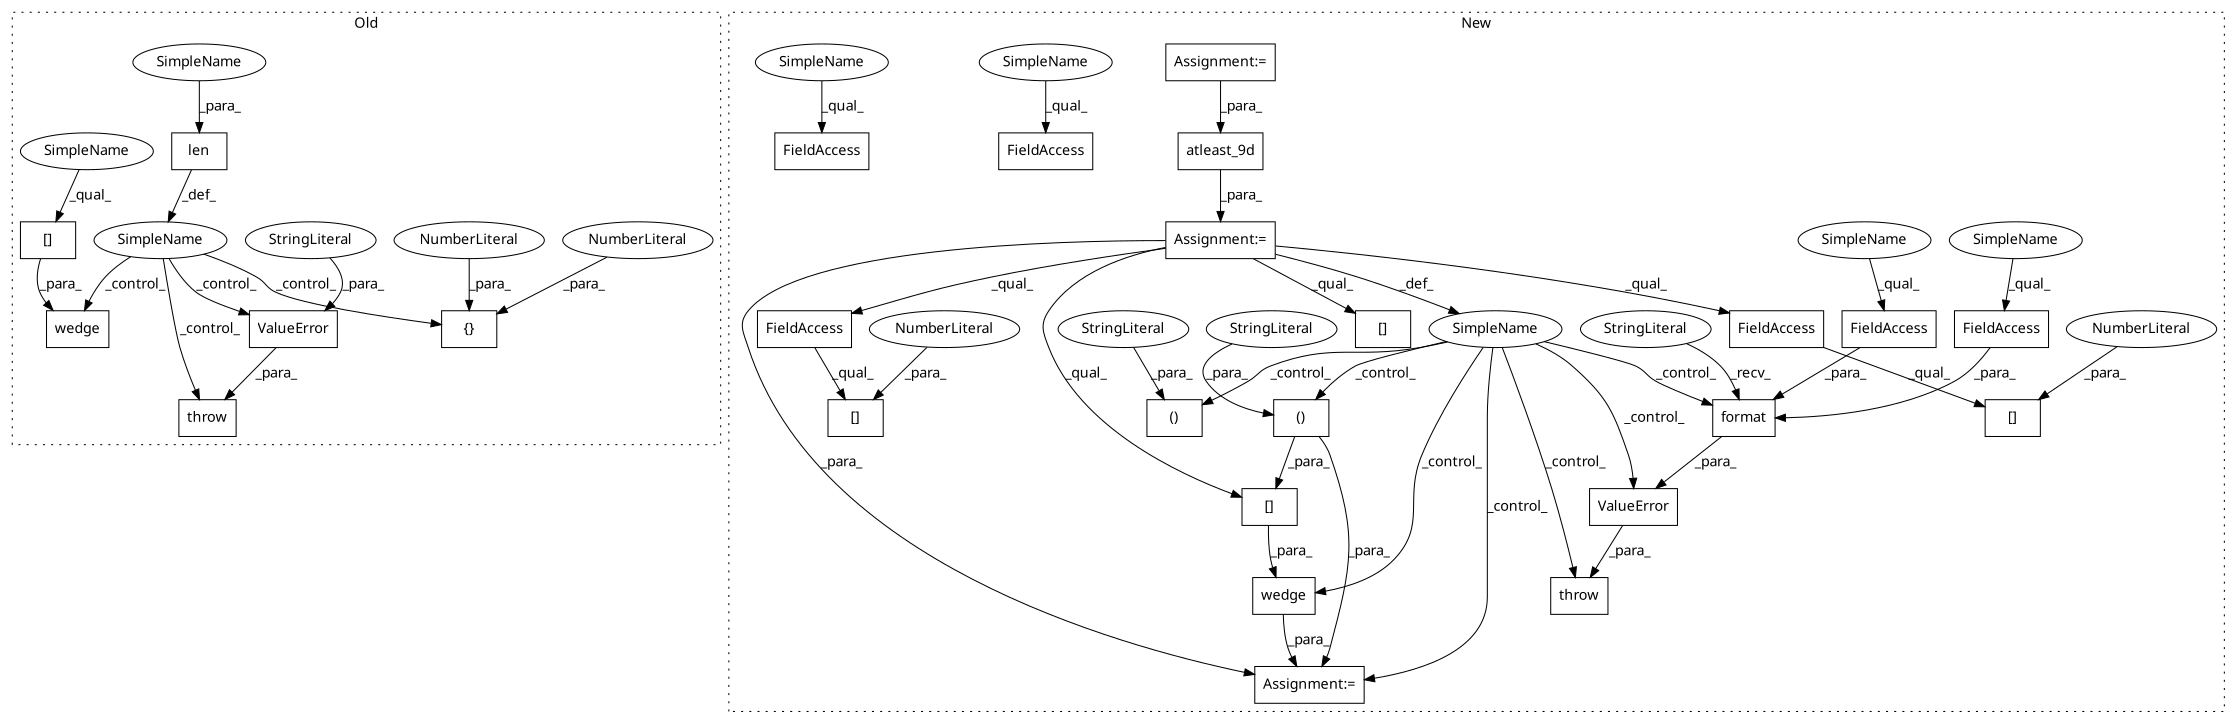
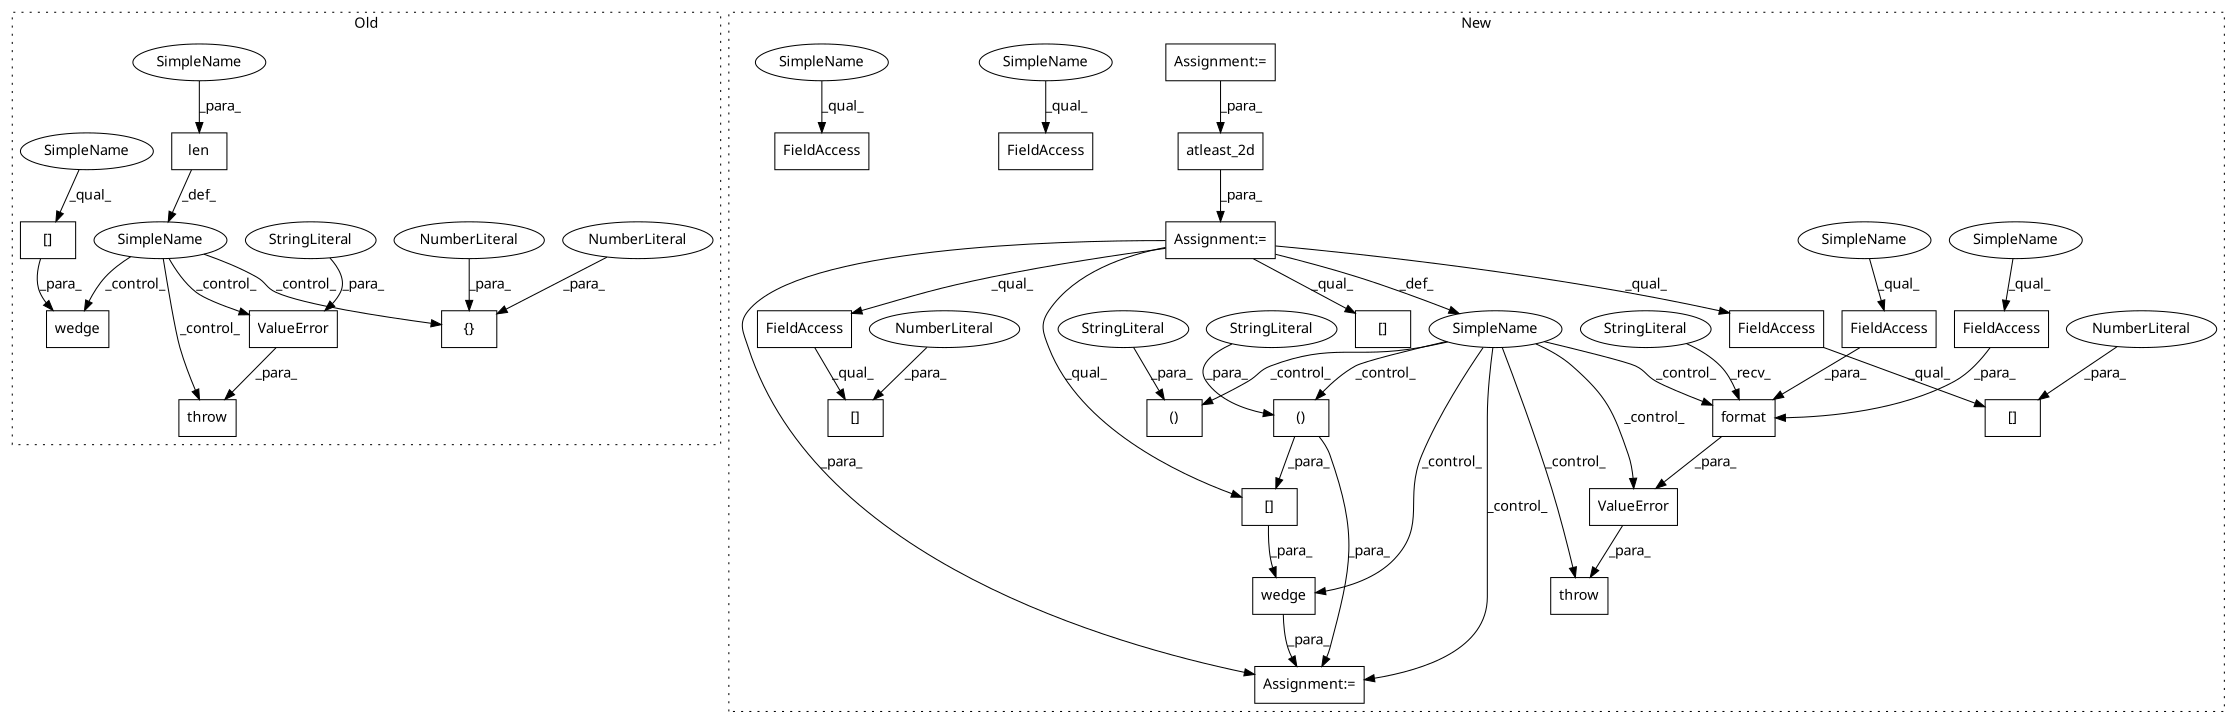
(1221, 151) -> (1221, 151)
